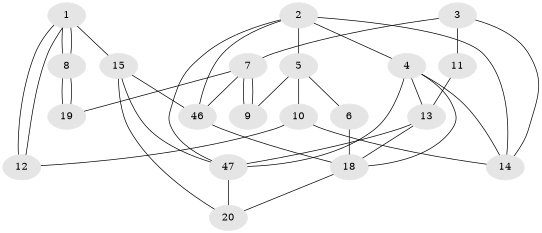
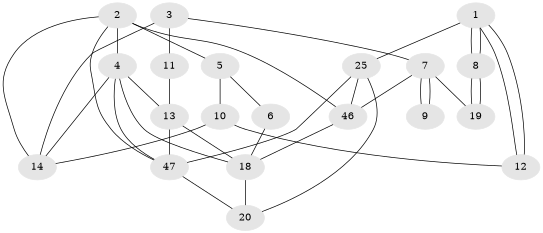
(119, 66) -> (361, 66)
(273, 91) -> none
